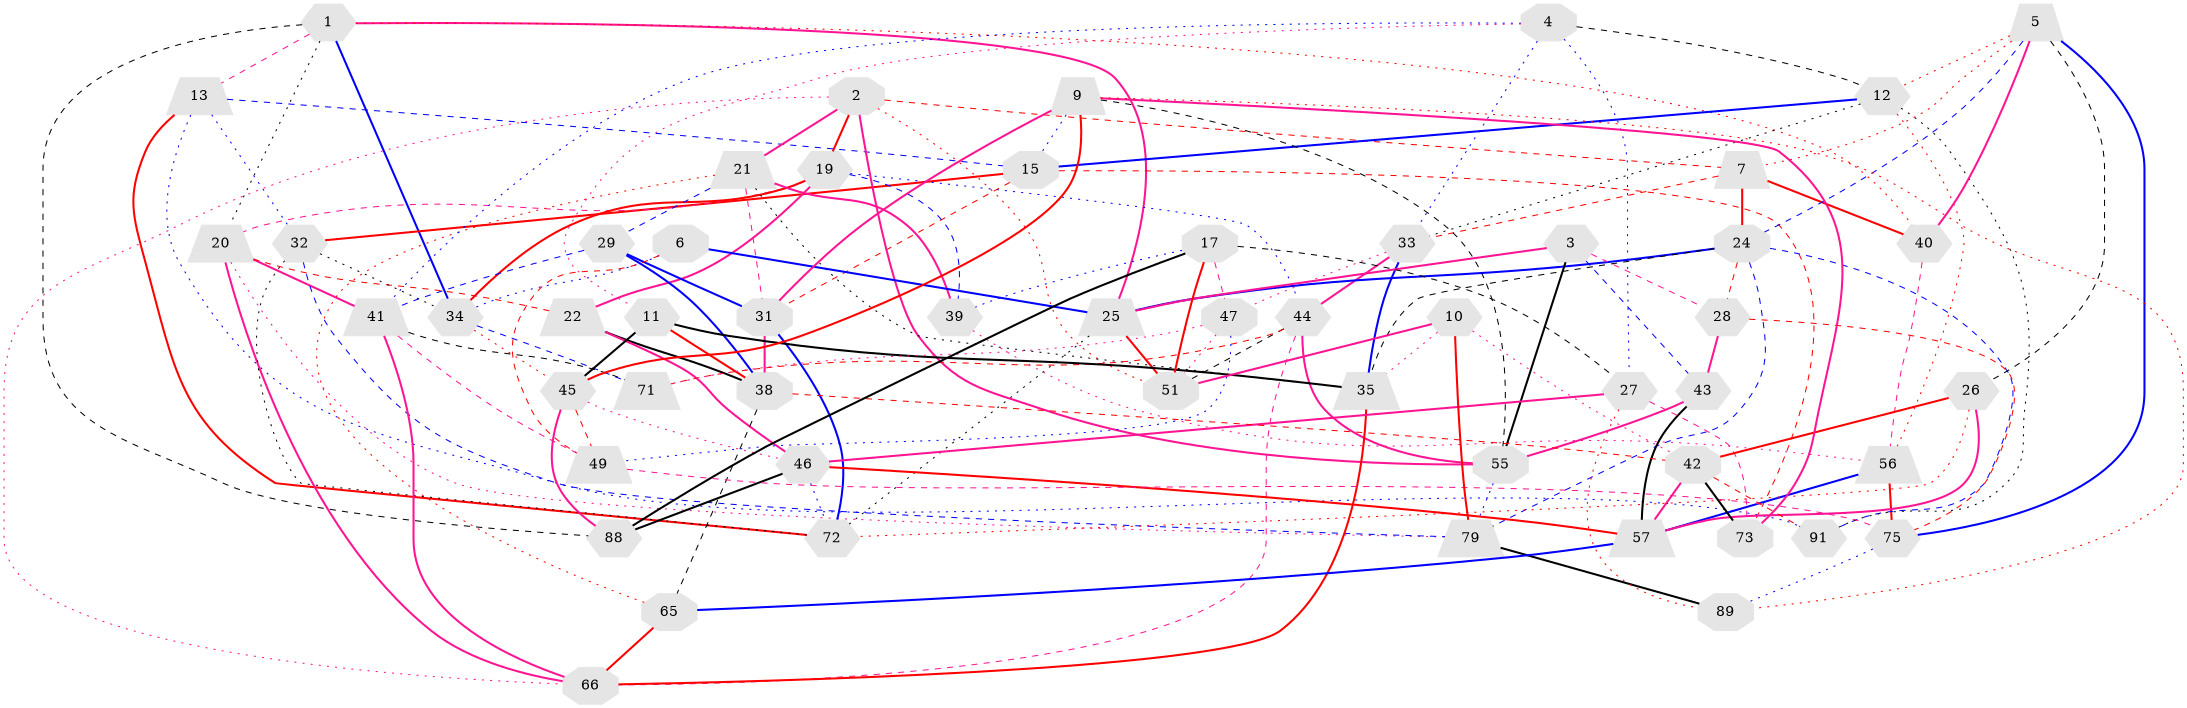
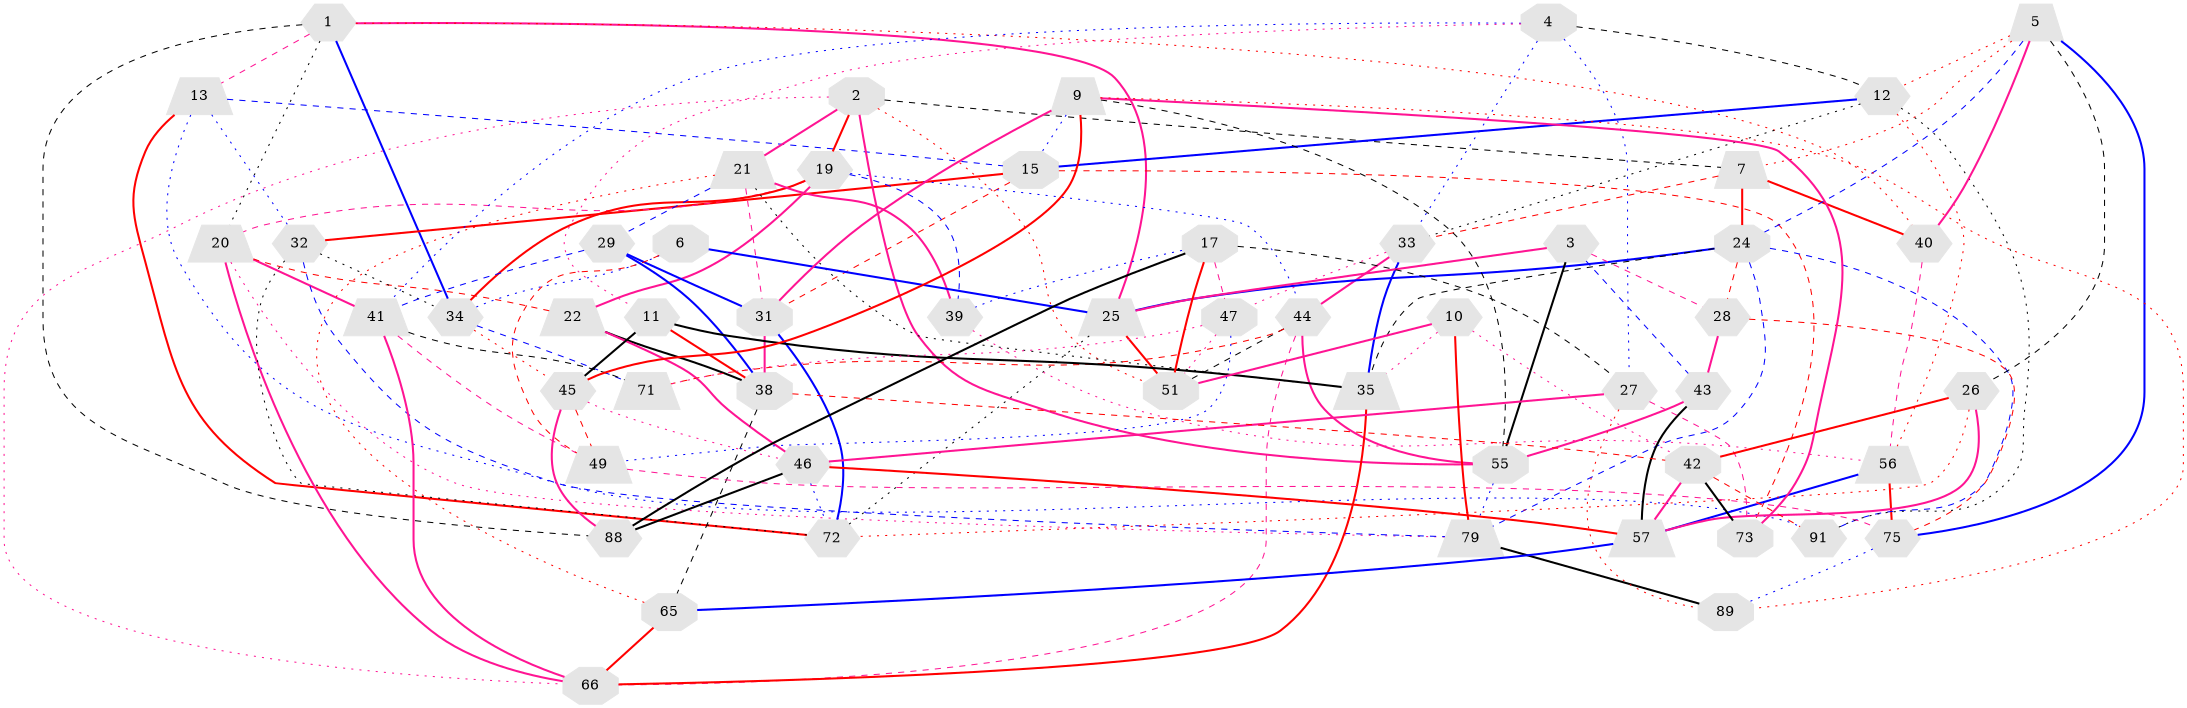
(1303, 136) -> (1303, 136)
